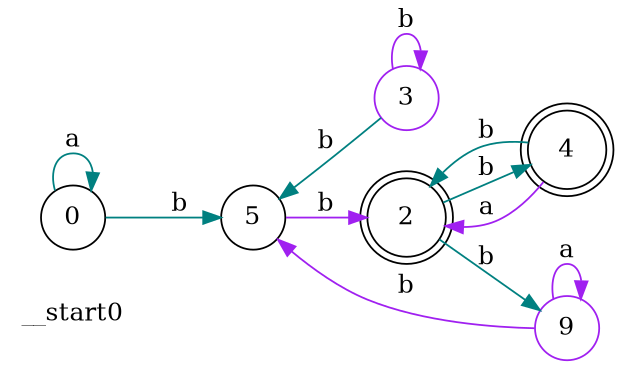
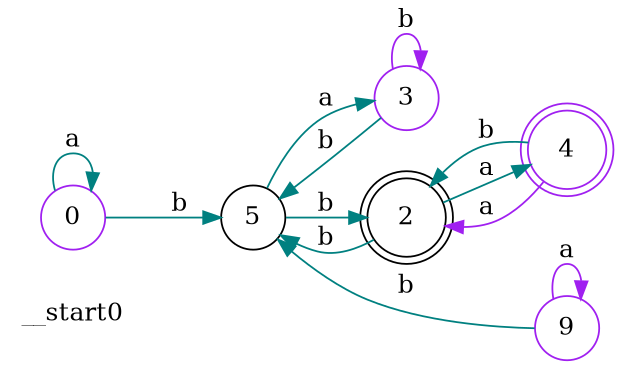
none -> (302, 135)
(567, 150) -> (567, 150)
(487, 169) -> (487, 169)
(73, 218) -> (73, 218)
(318, 218) -> (318, 218)
(482, 270) -> (336, 253)
(406, 312) -> (406, 312)
